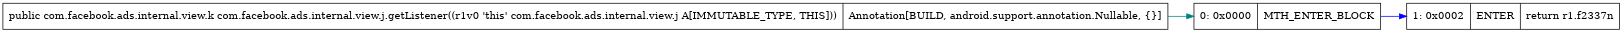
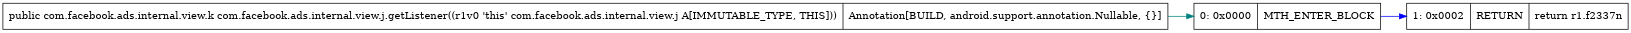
(1495, 16) -> (1500, 16)
